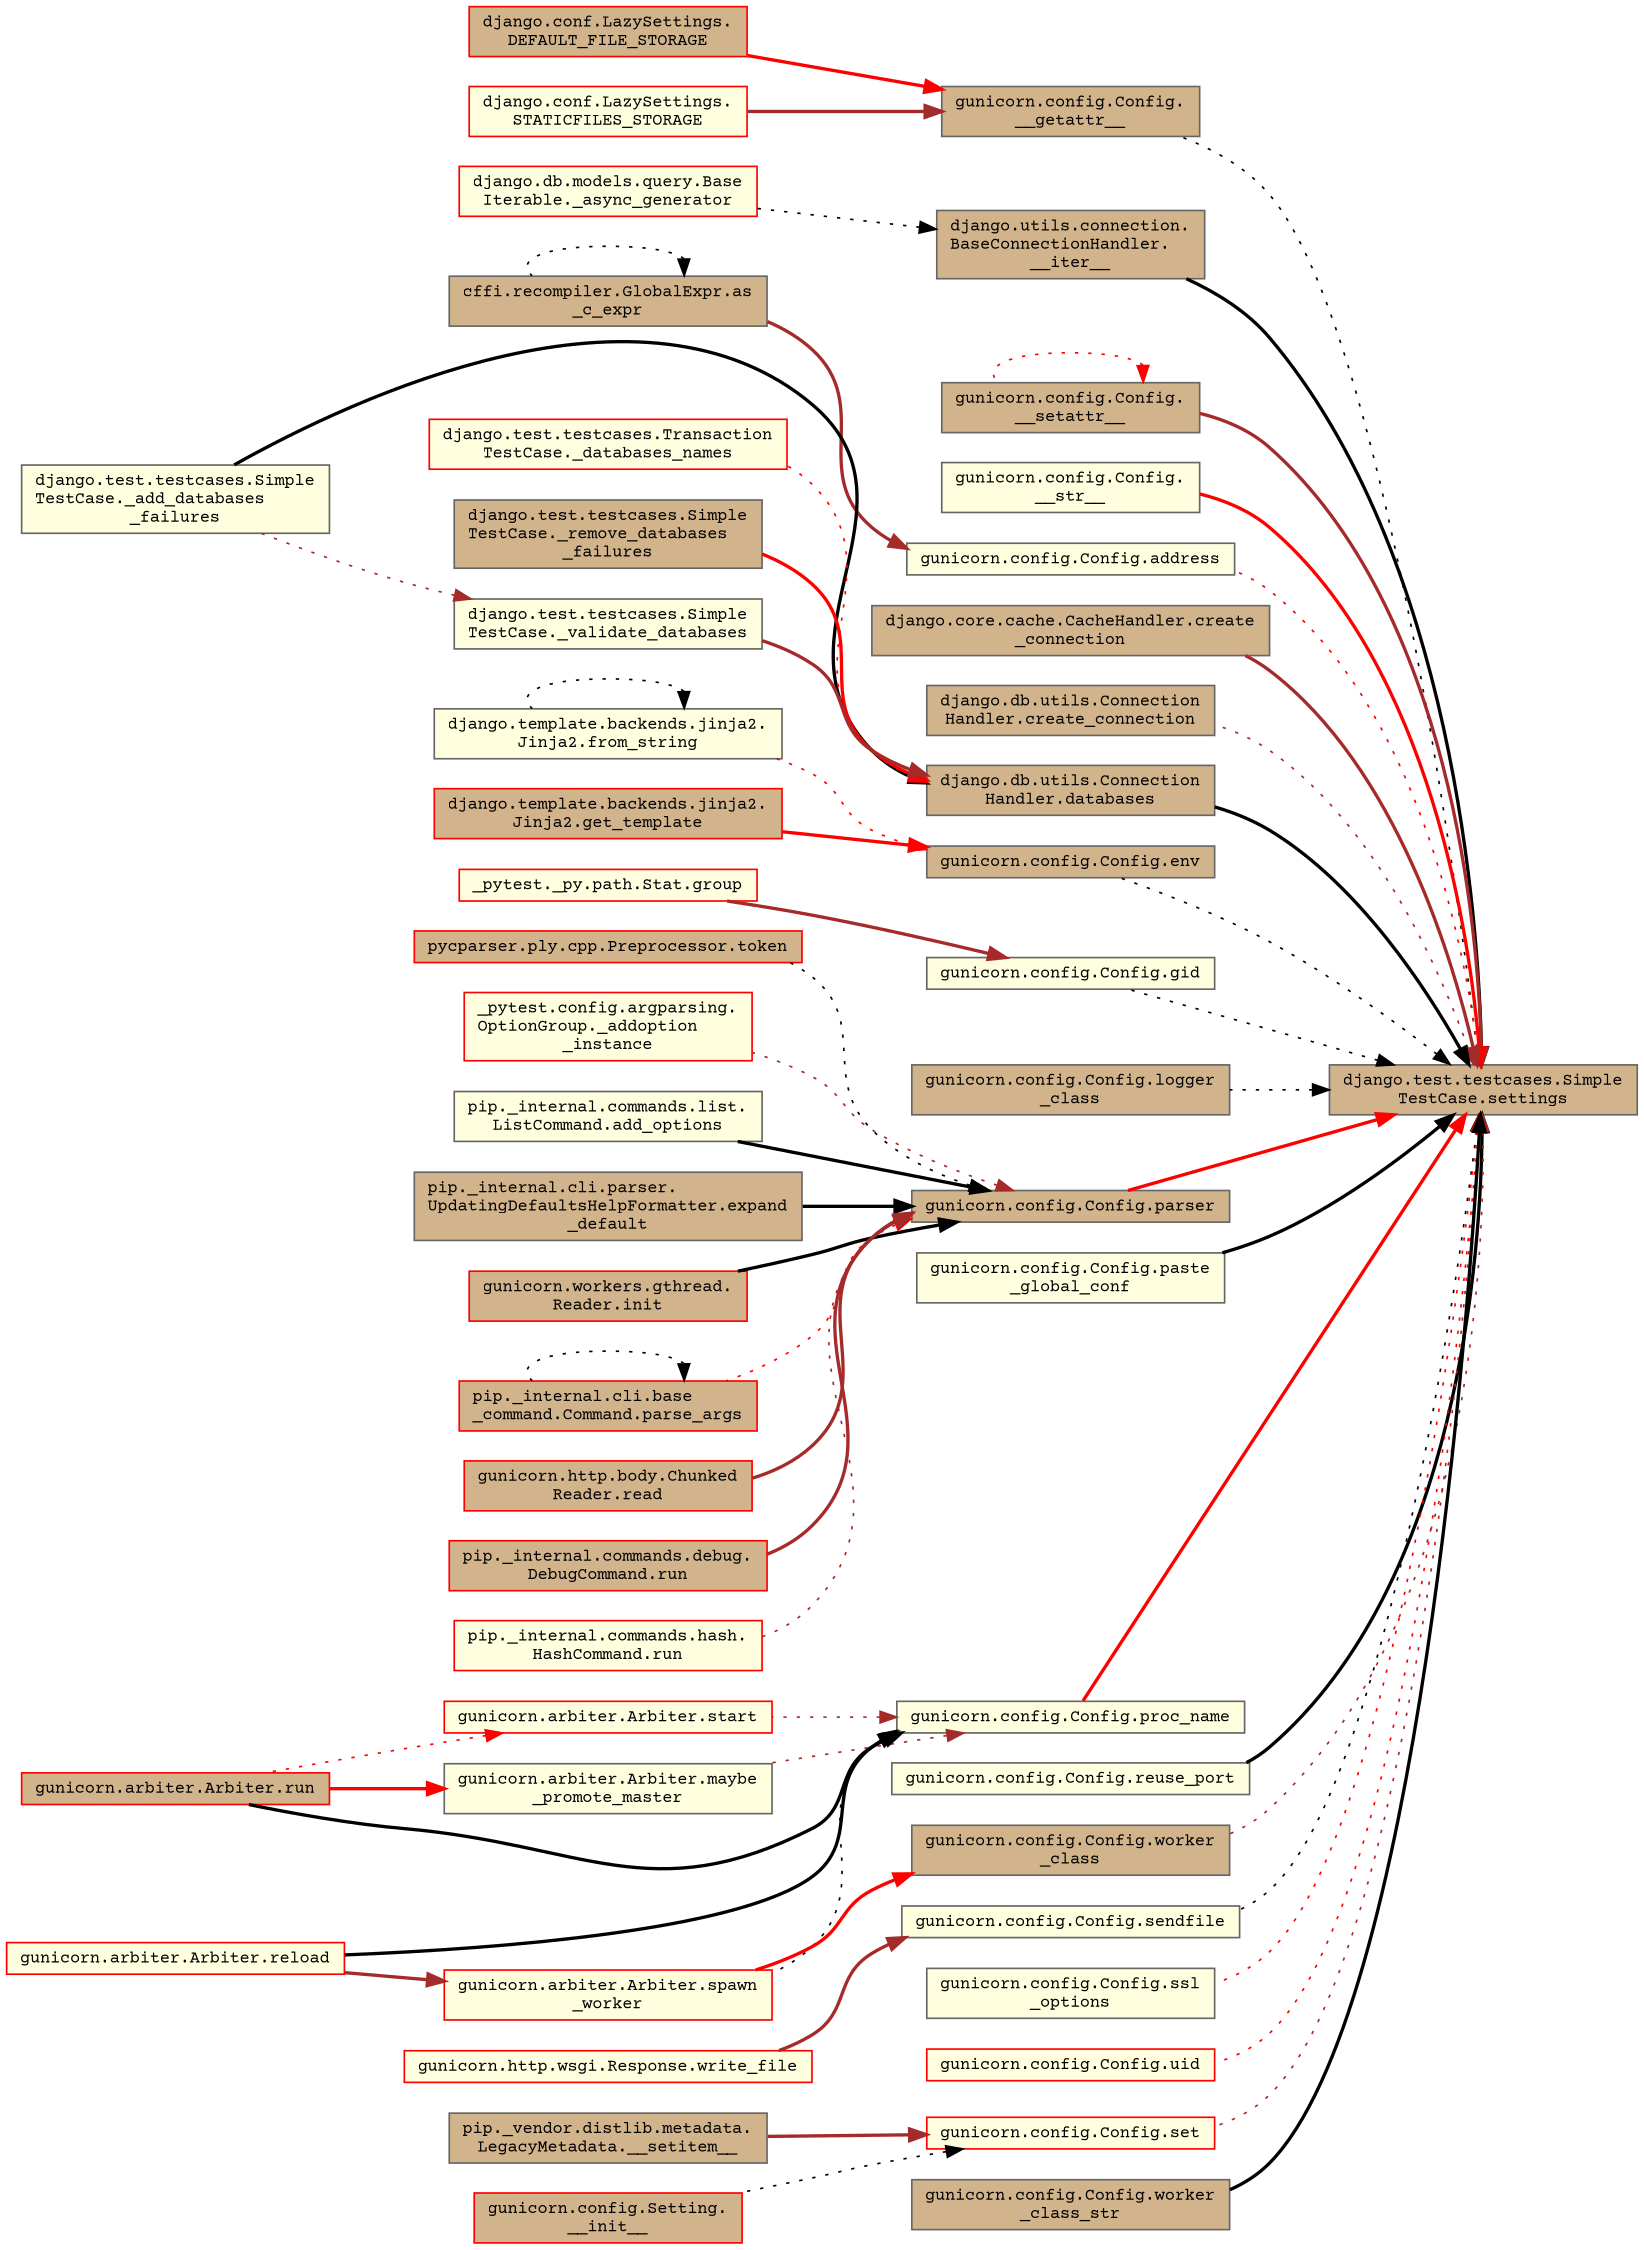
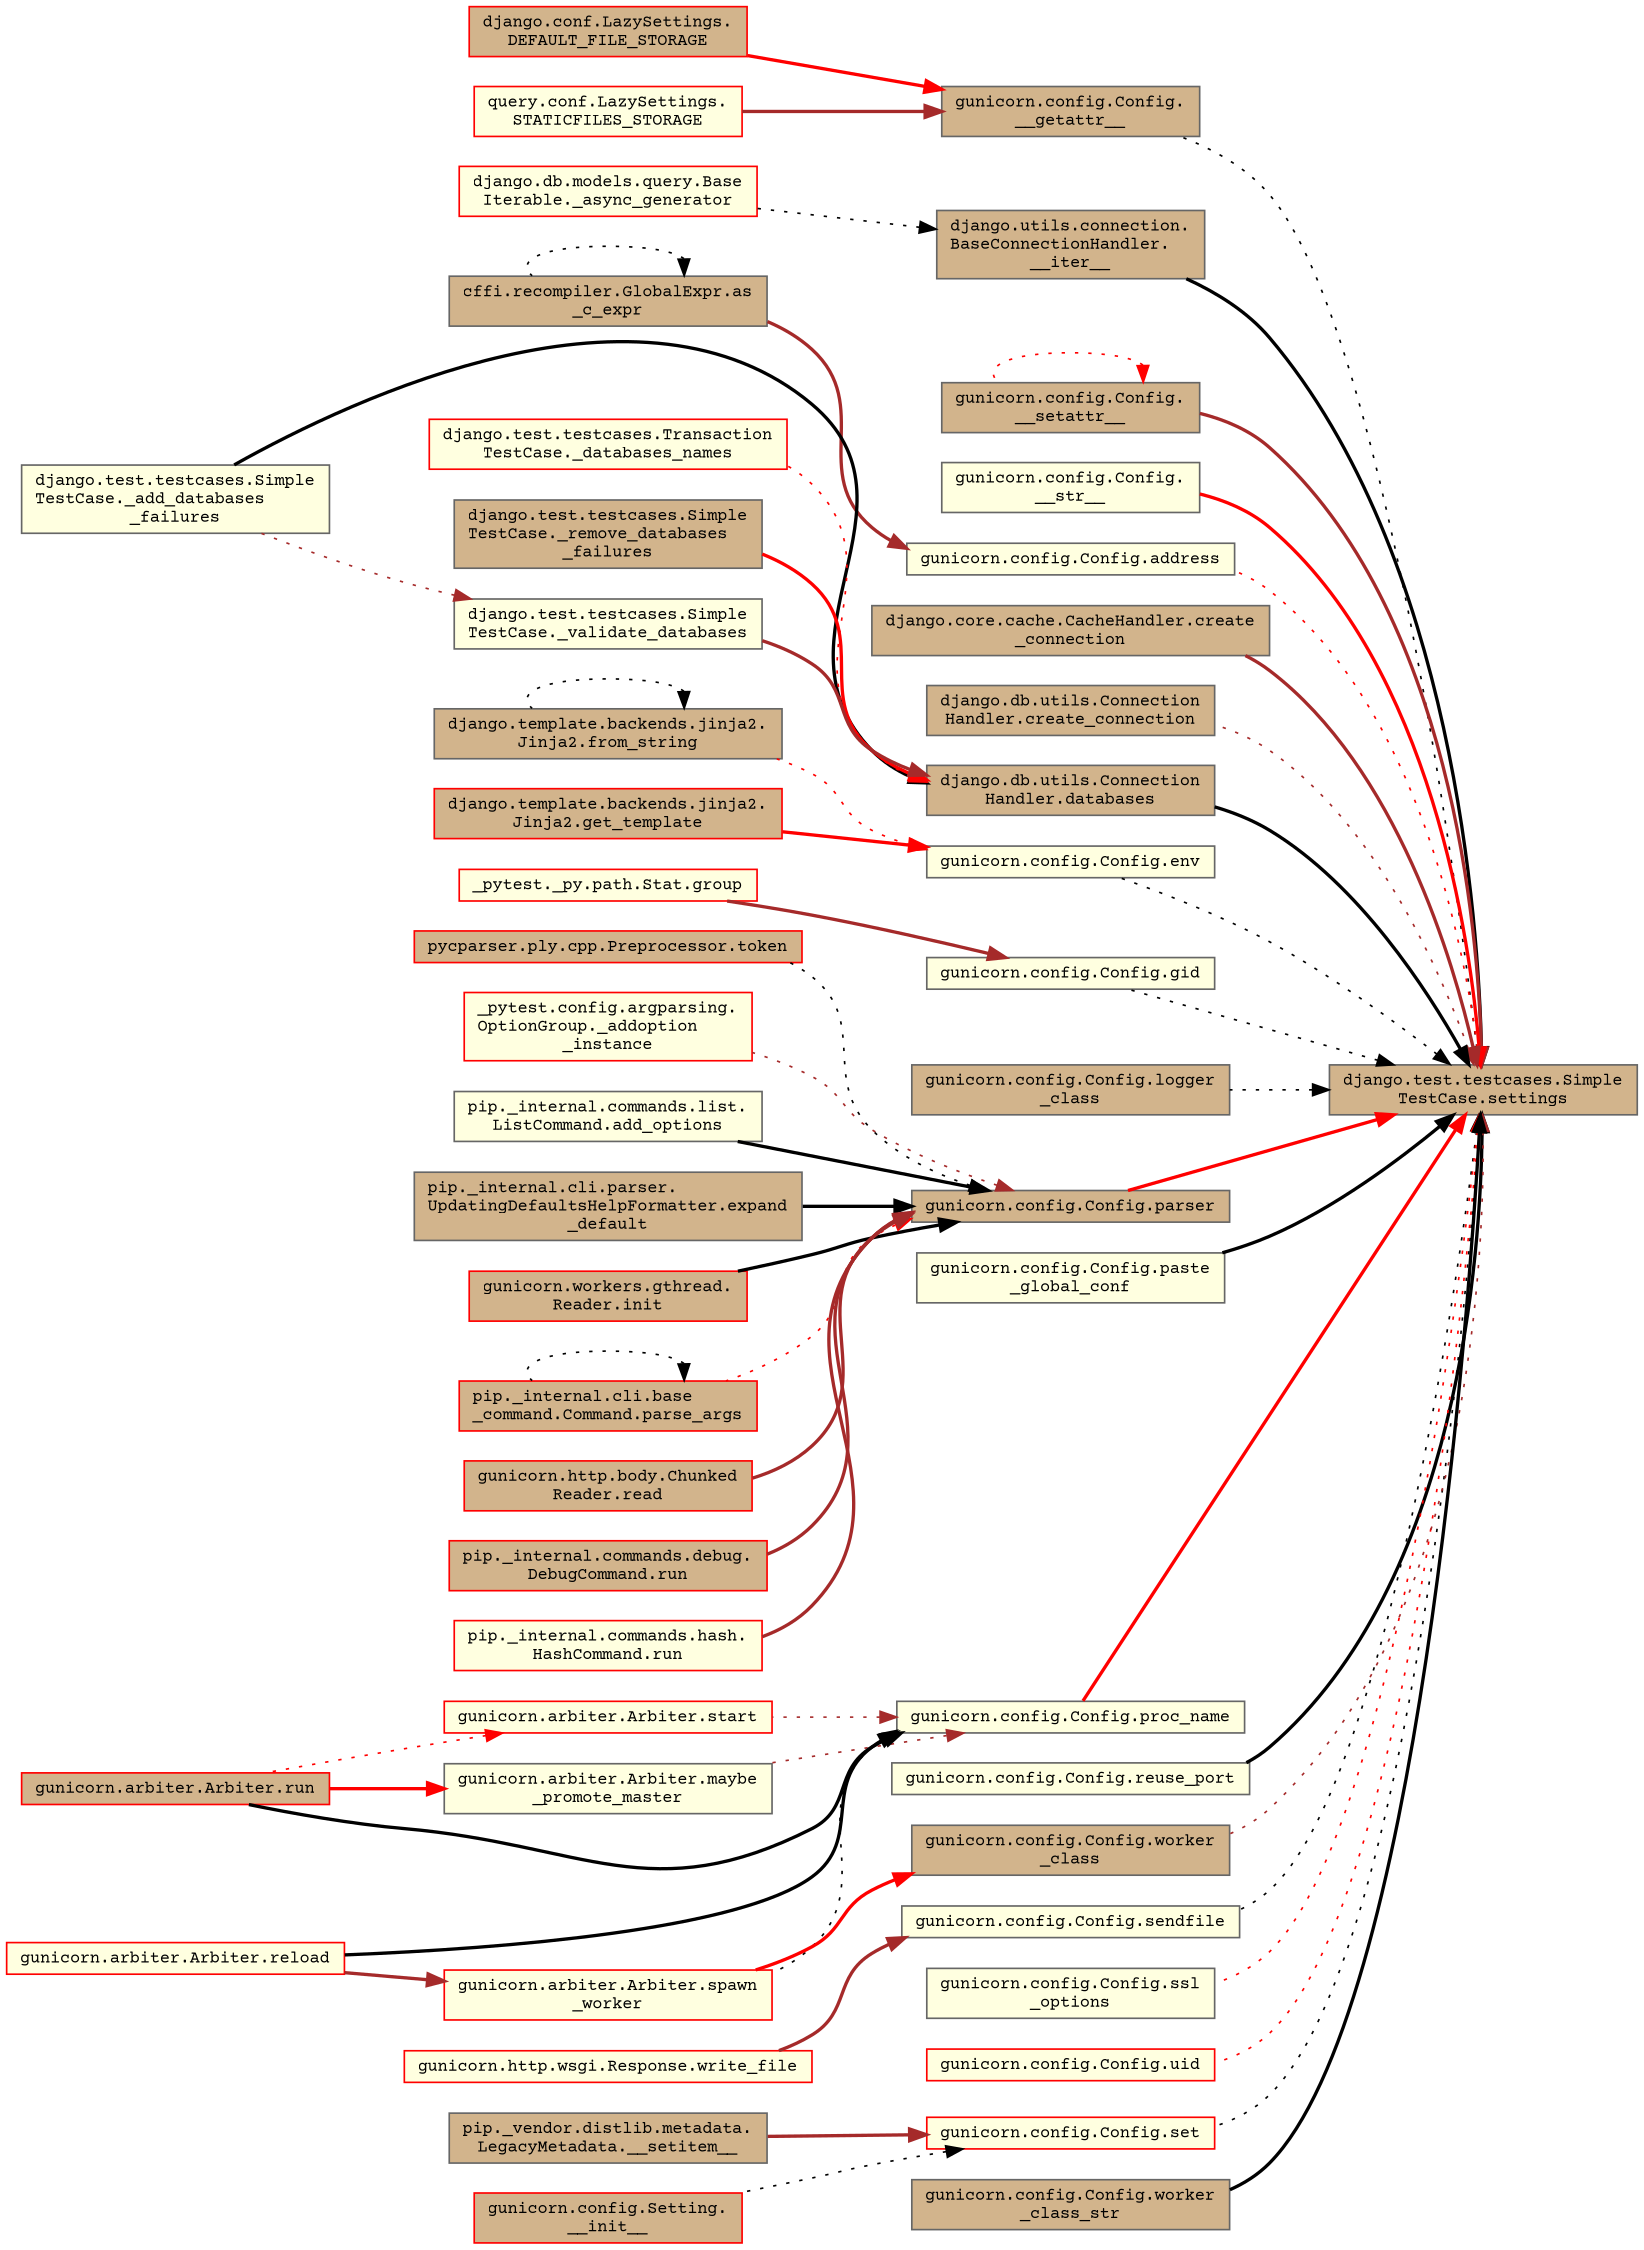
(608, 111) -> (608, 111)
(608, 734) -> (608, 734)
(1071, 862) -> (1071, 862)
(852, 1483) -> (852, 1483)
(1402, 1735) -> (1402, 1735)
